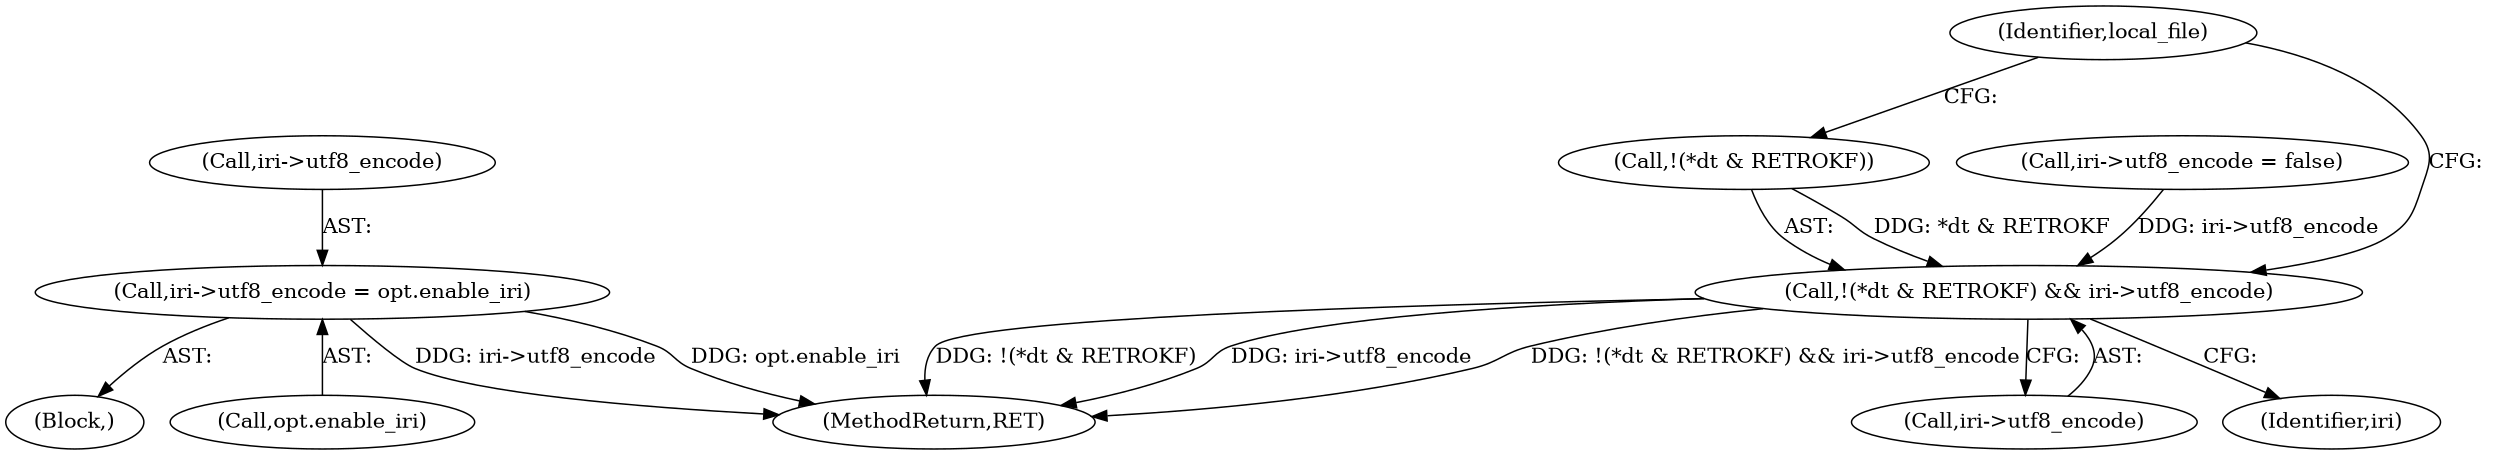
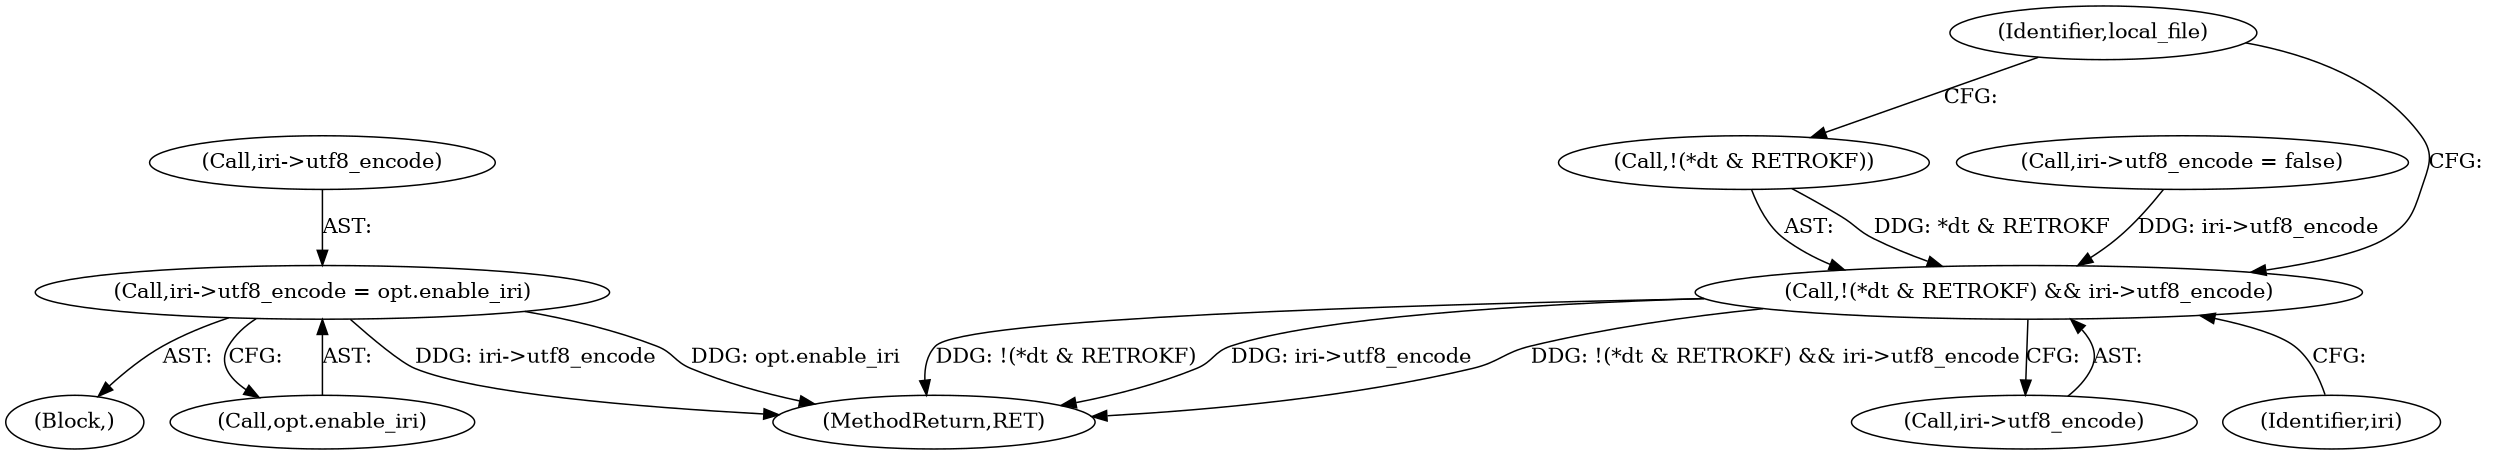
none -> (226, 352)
(2178, 355) -> (2283, 339)
